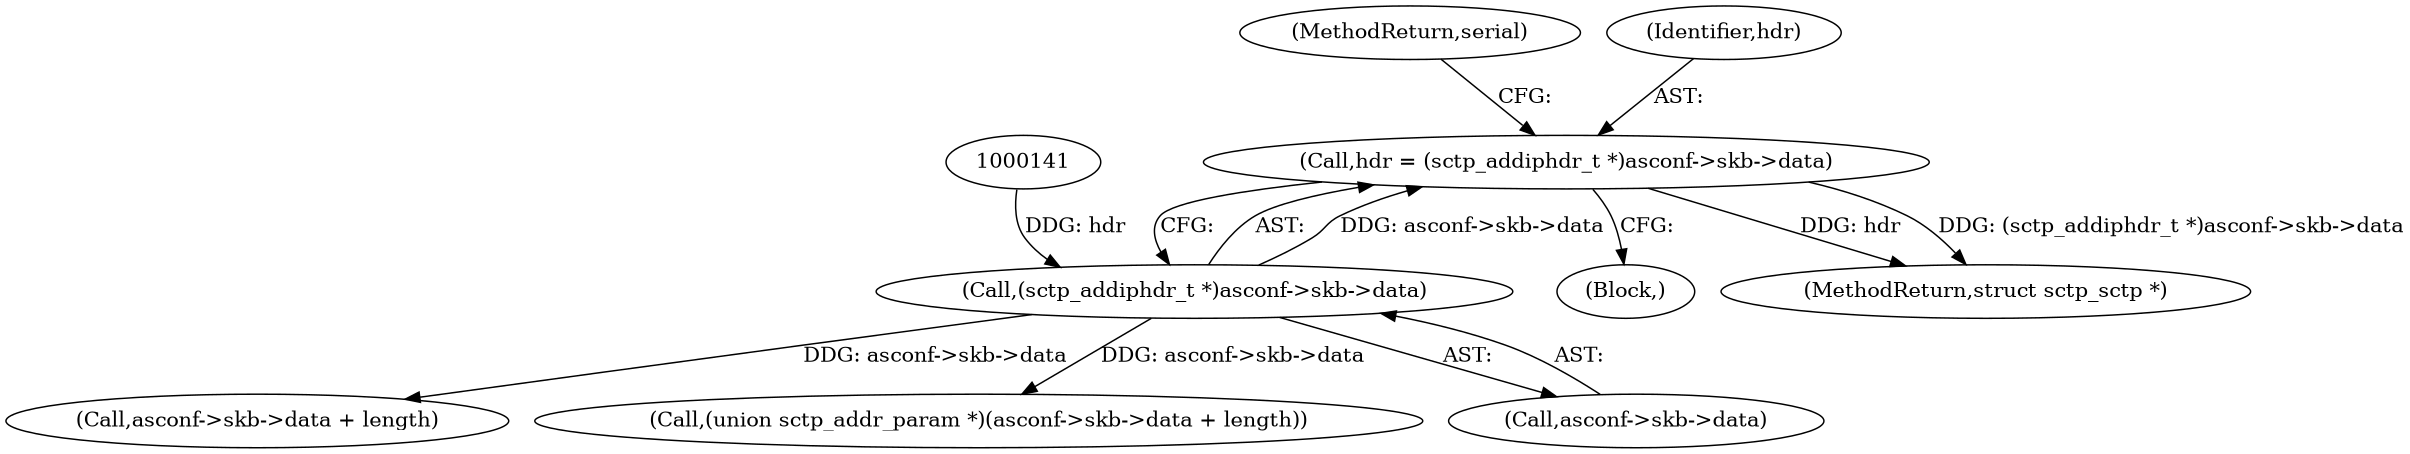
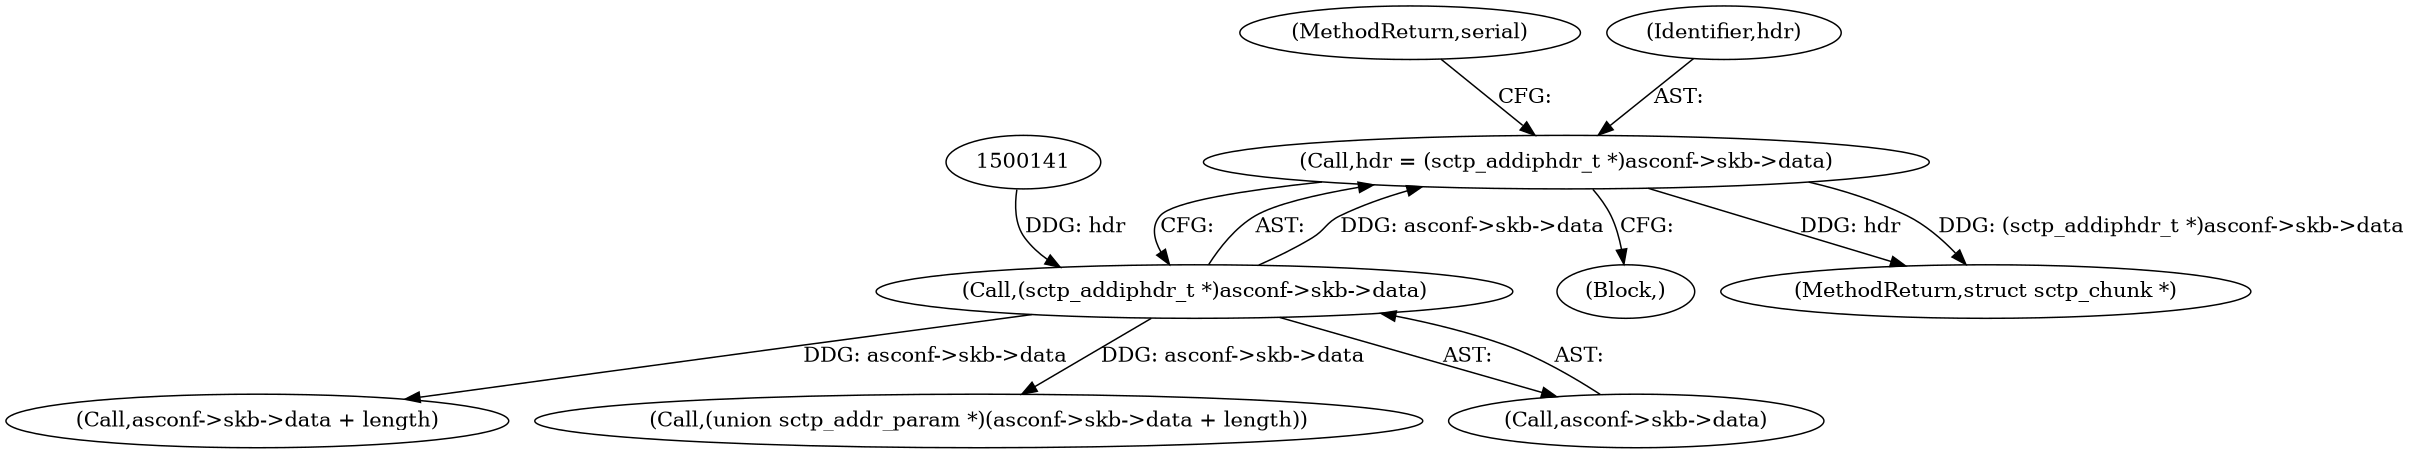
(1023, 162) -> (1023, 162)
(1986, 292) -> (1986, 292)
